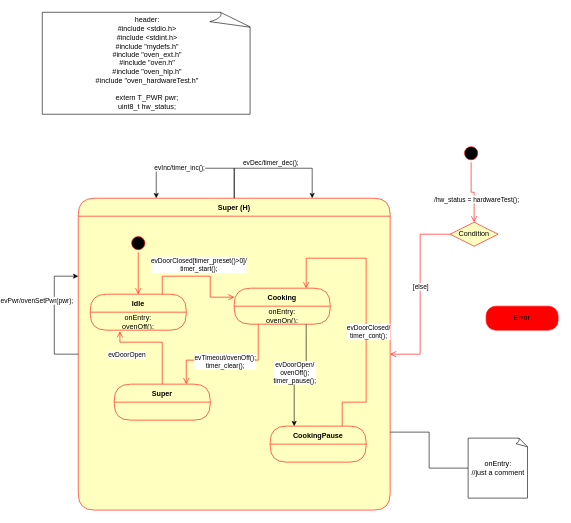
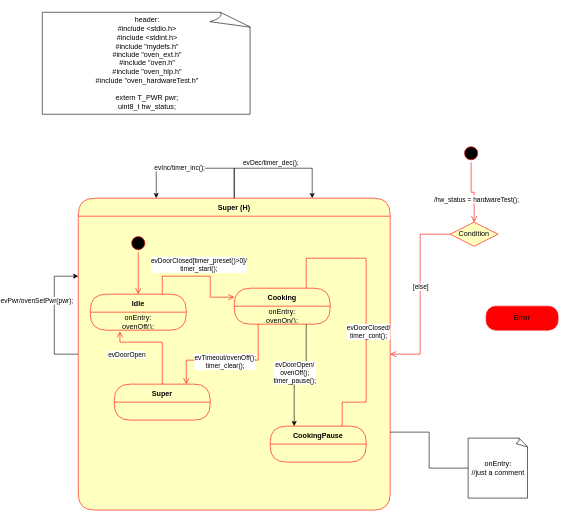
(306, 283) -> (306, 284)
